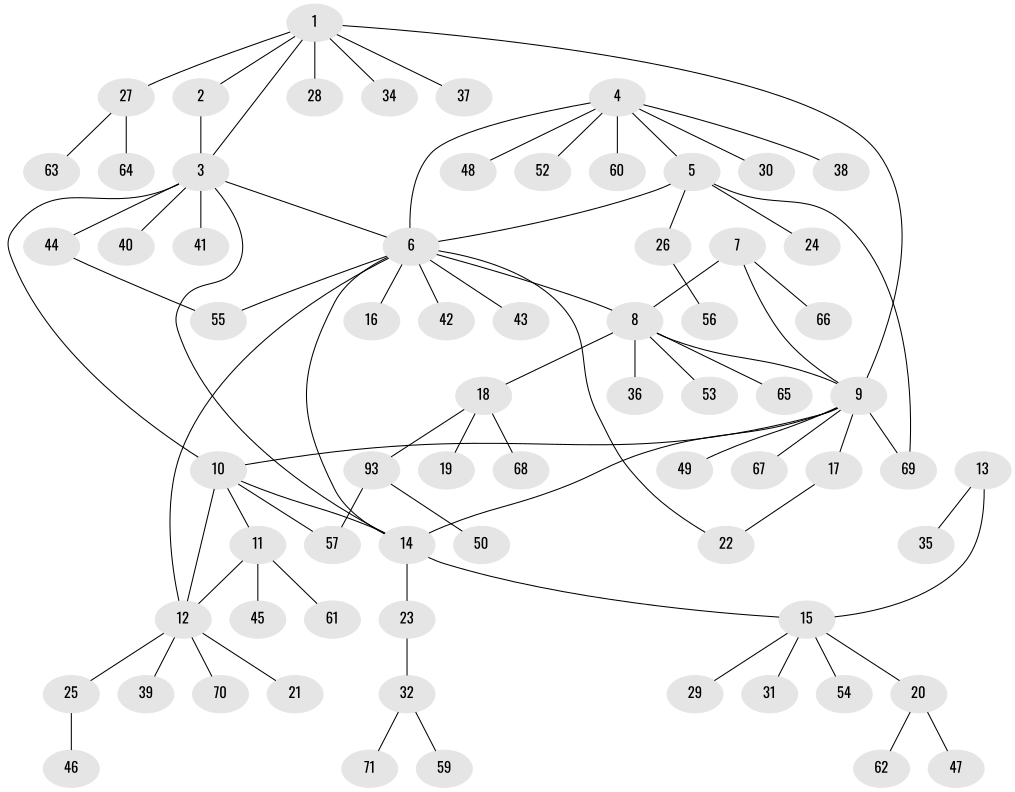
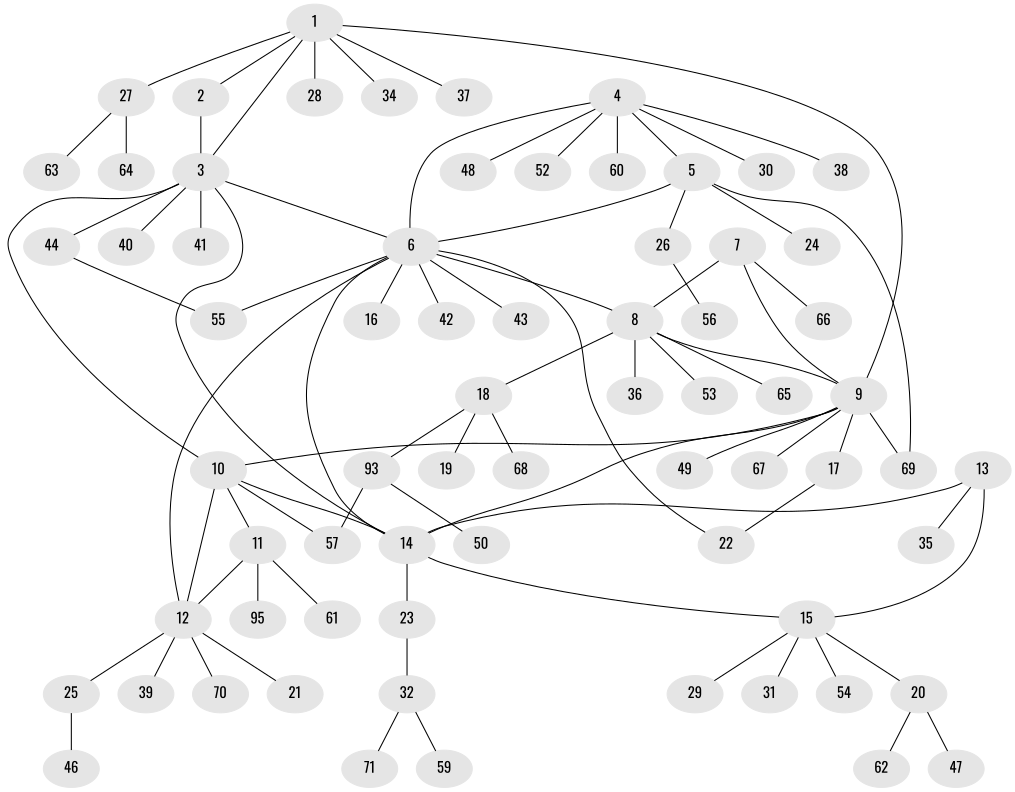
none -> (695, 508)
(258, 620) -> (258, 620)
